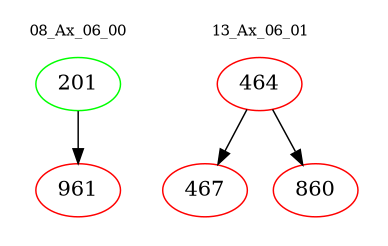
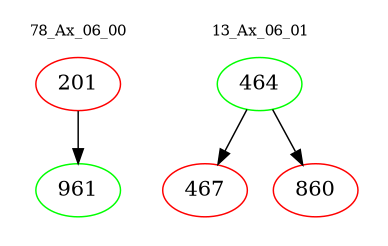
(78, 32) -> (78, 32)
(78, 84) -> (78, 84)
(260, 84) -> (260, 84)
(78, 190) -> (78, 190)
